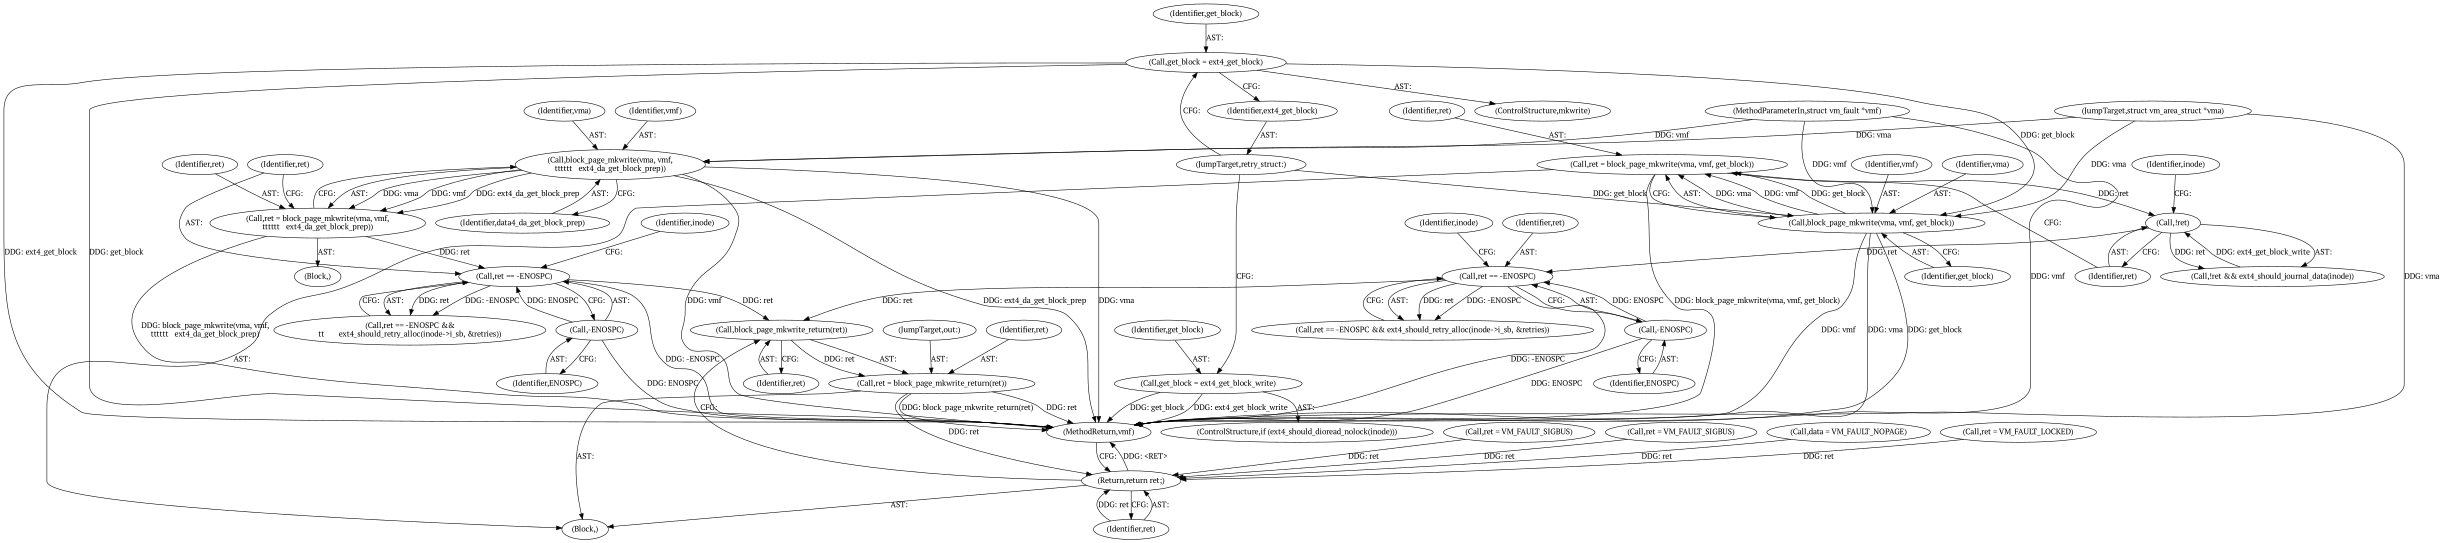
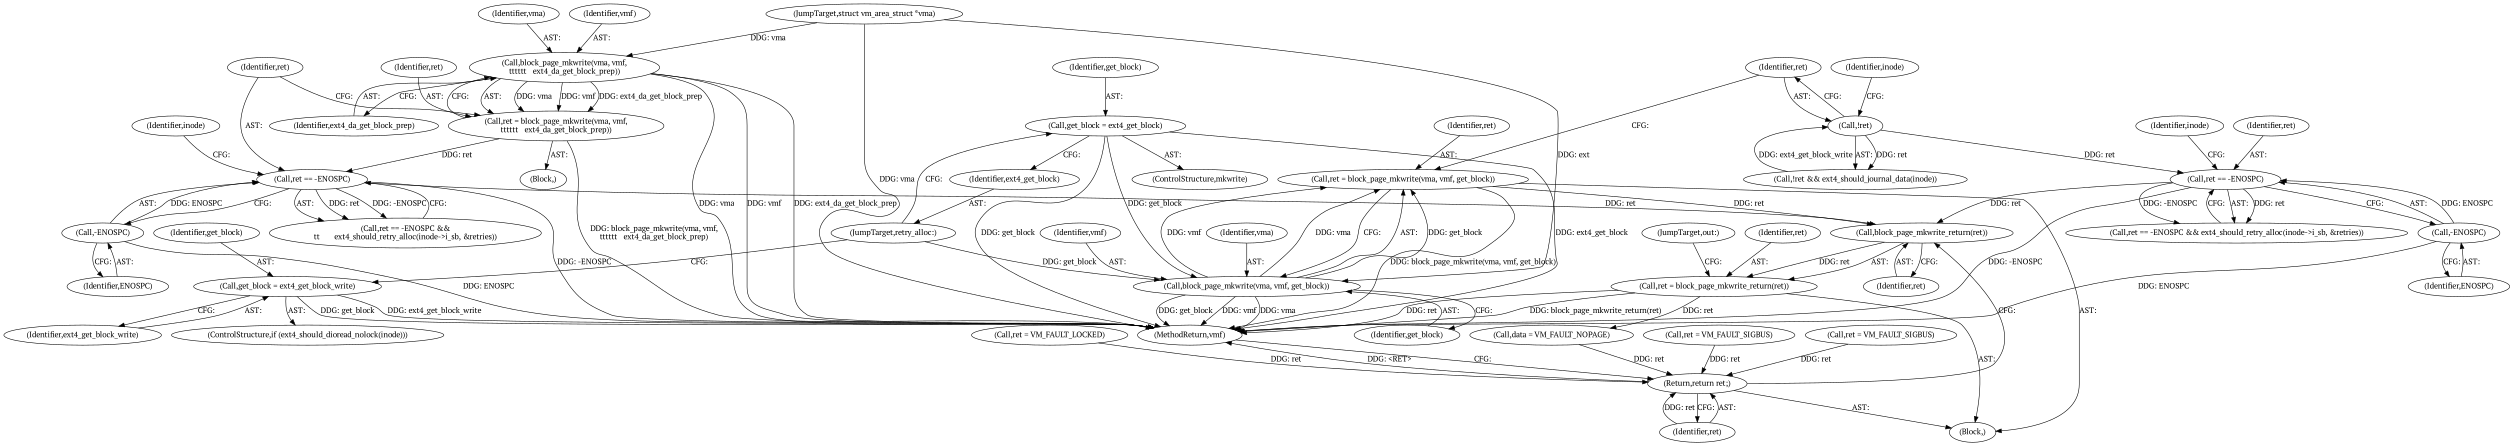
(1807, 111) -> none
(1241, 165) -> (893, 233)
(2109, 165) -> (1574, 155)
(1940, 181) -> (1680, 203)
(523, 223) -> (354, 126)
none -> (83, 335)
(941, 359) -> (1714, 262)
(976, 450) -> (1662, 316)
